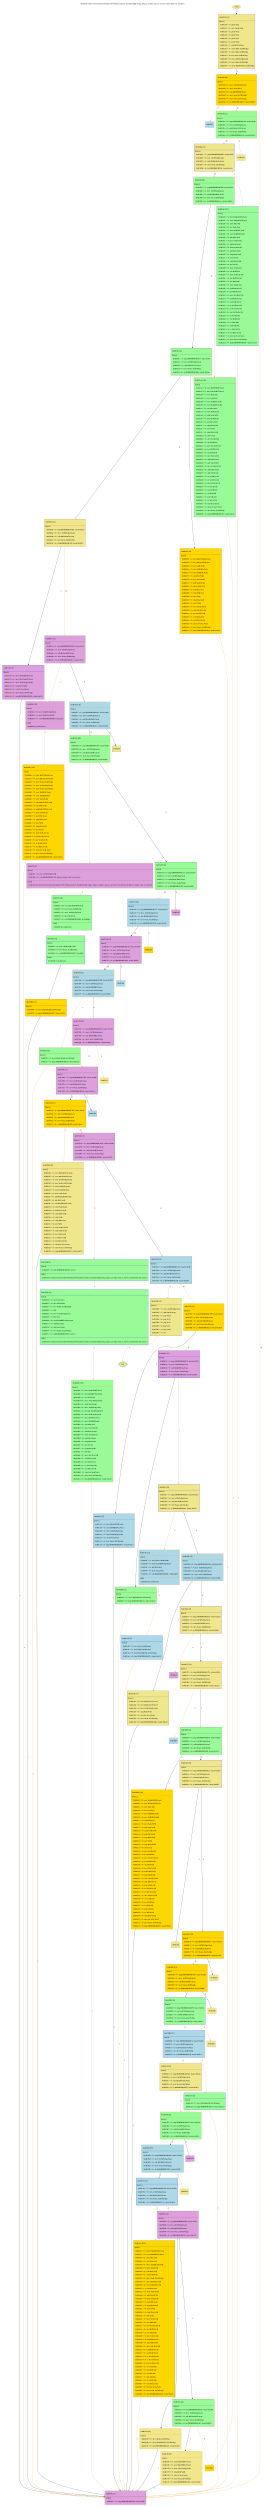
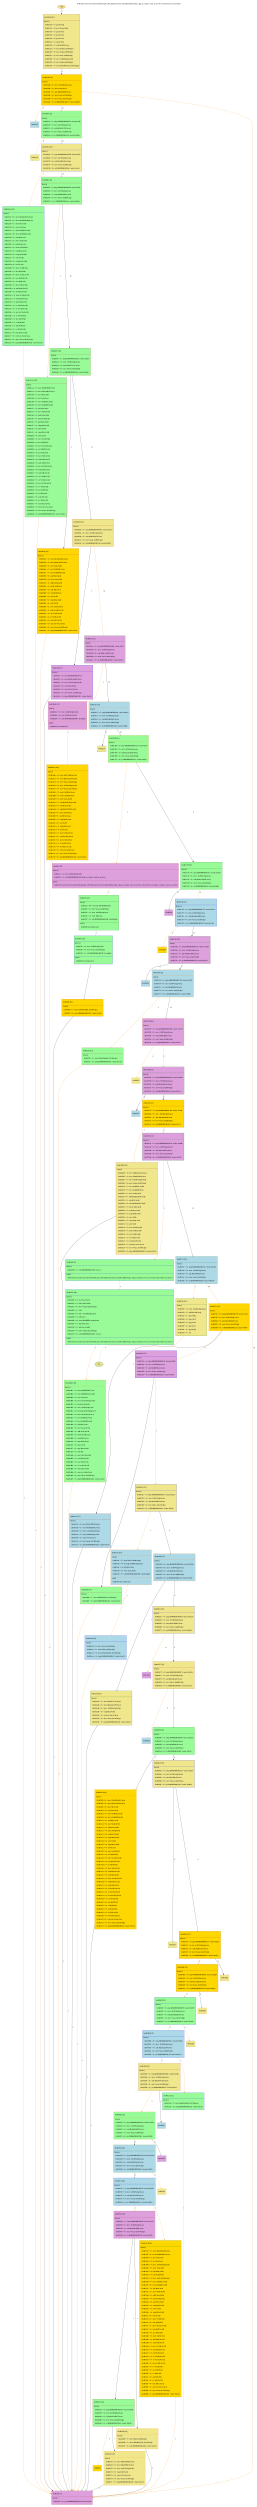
(232, 1493) -> (35, 1509)
none -> (161, 2126)
